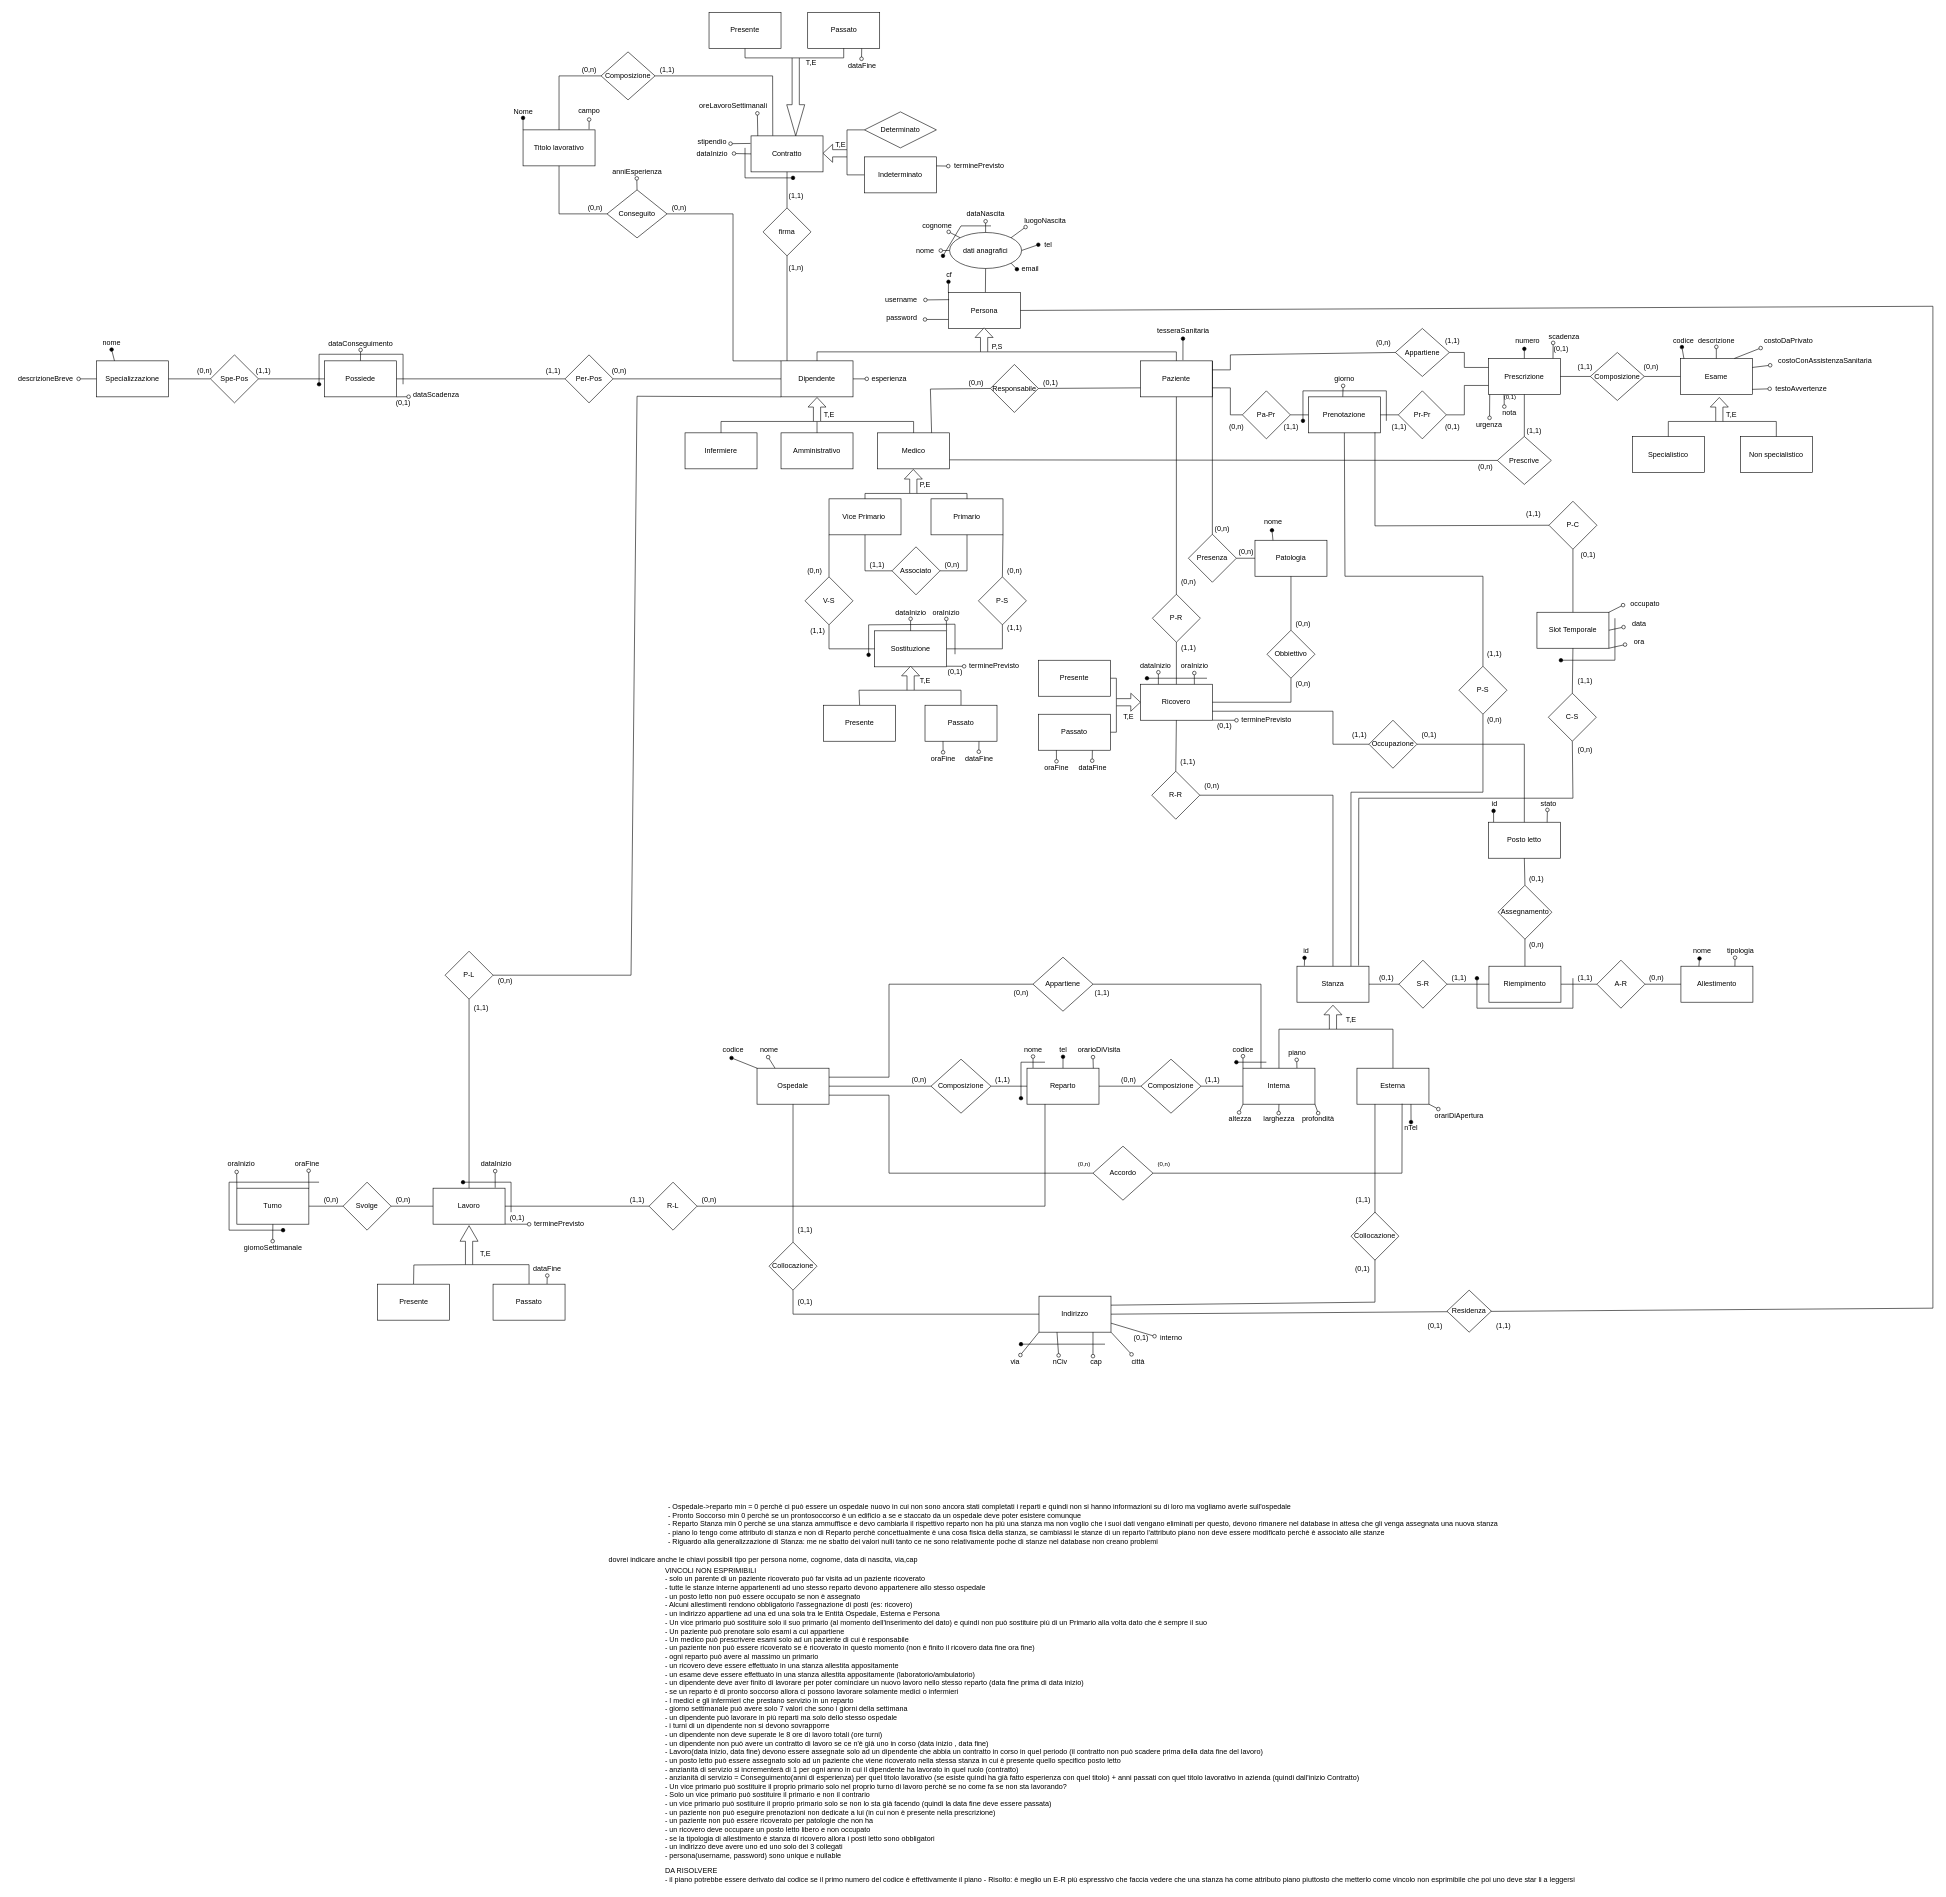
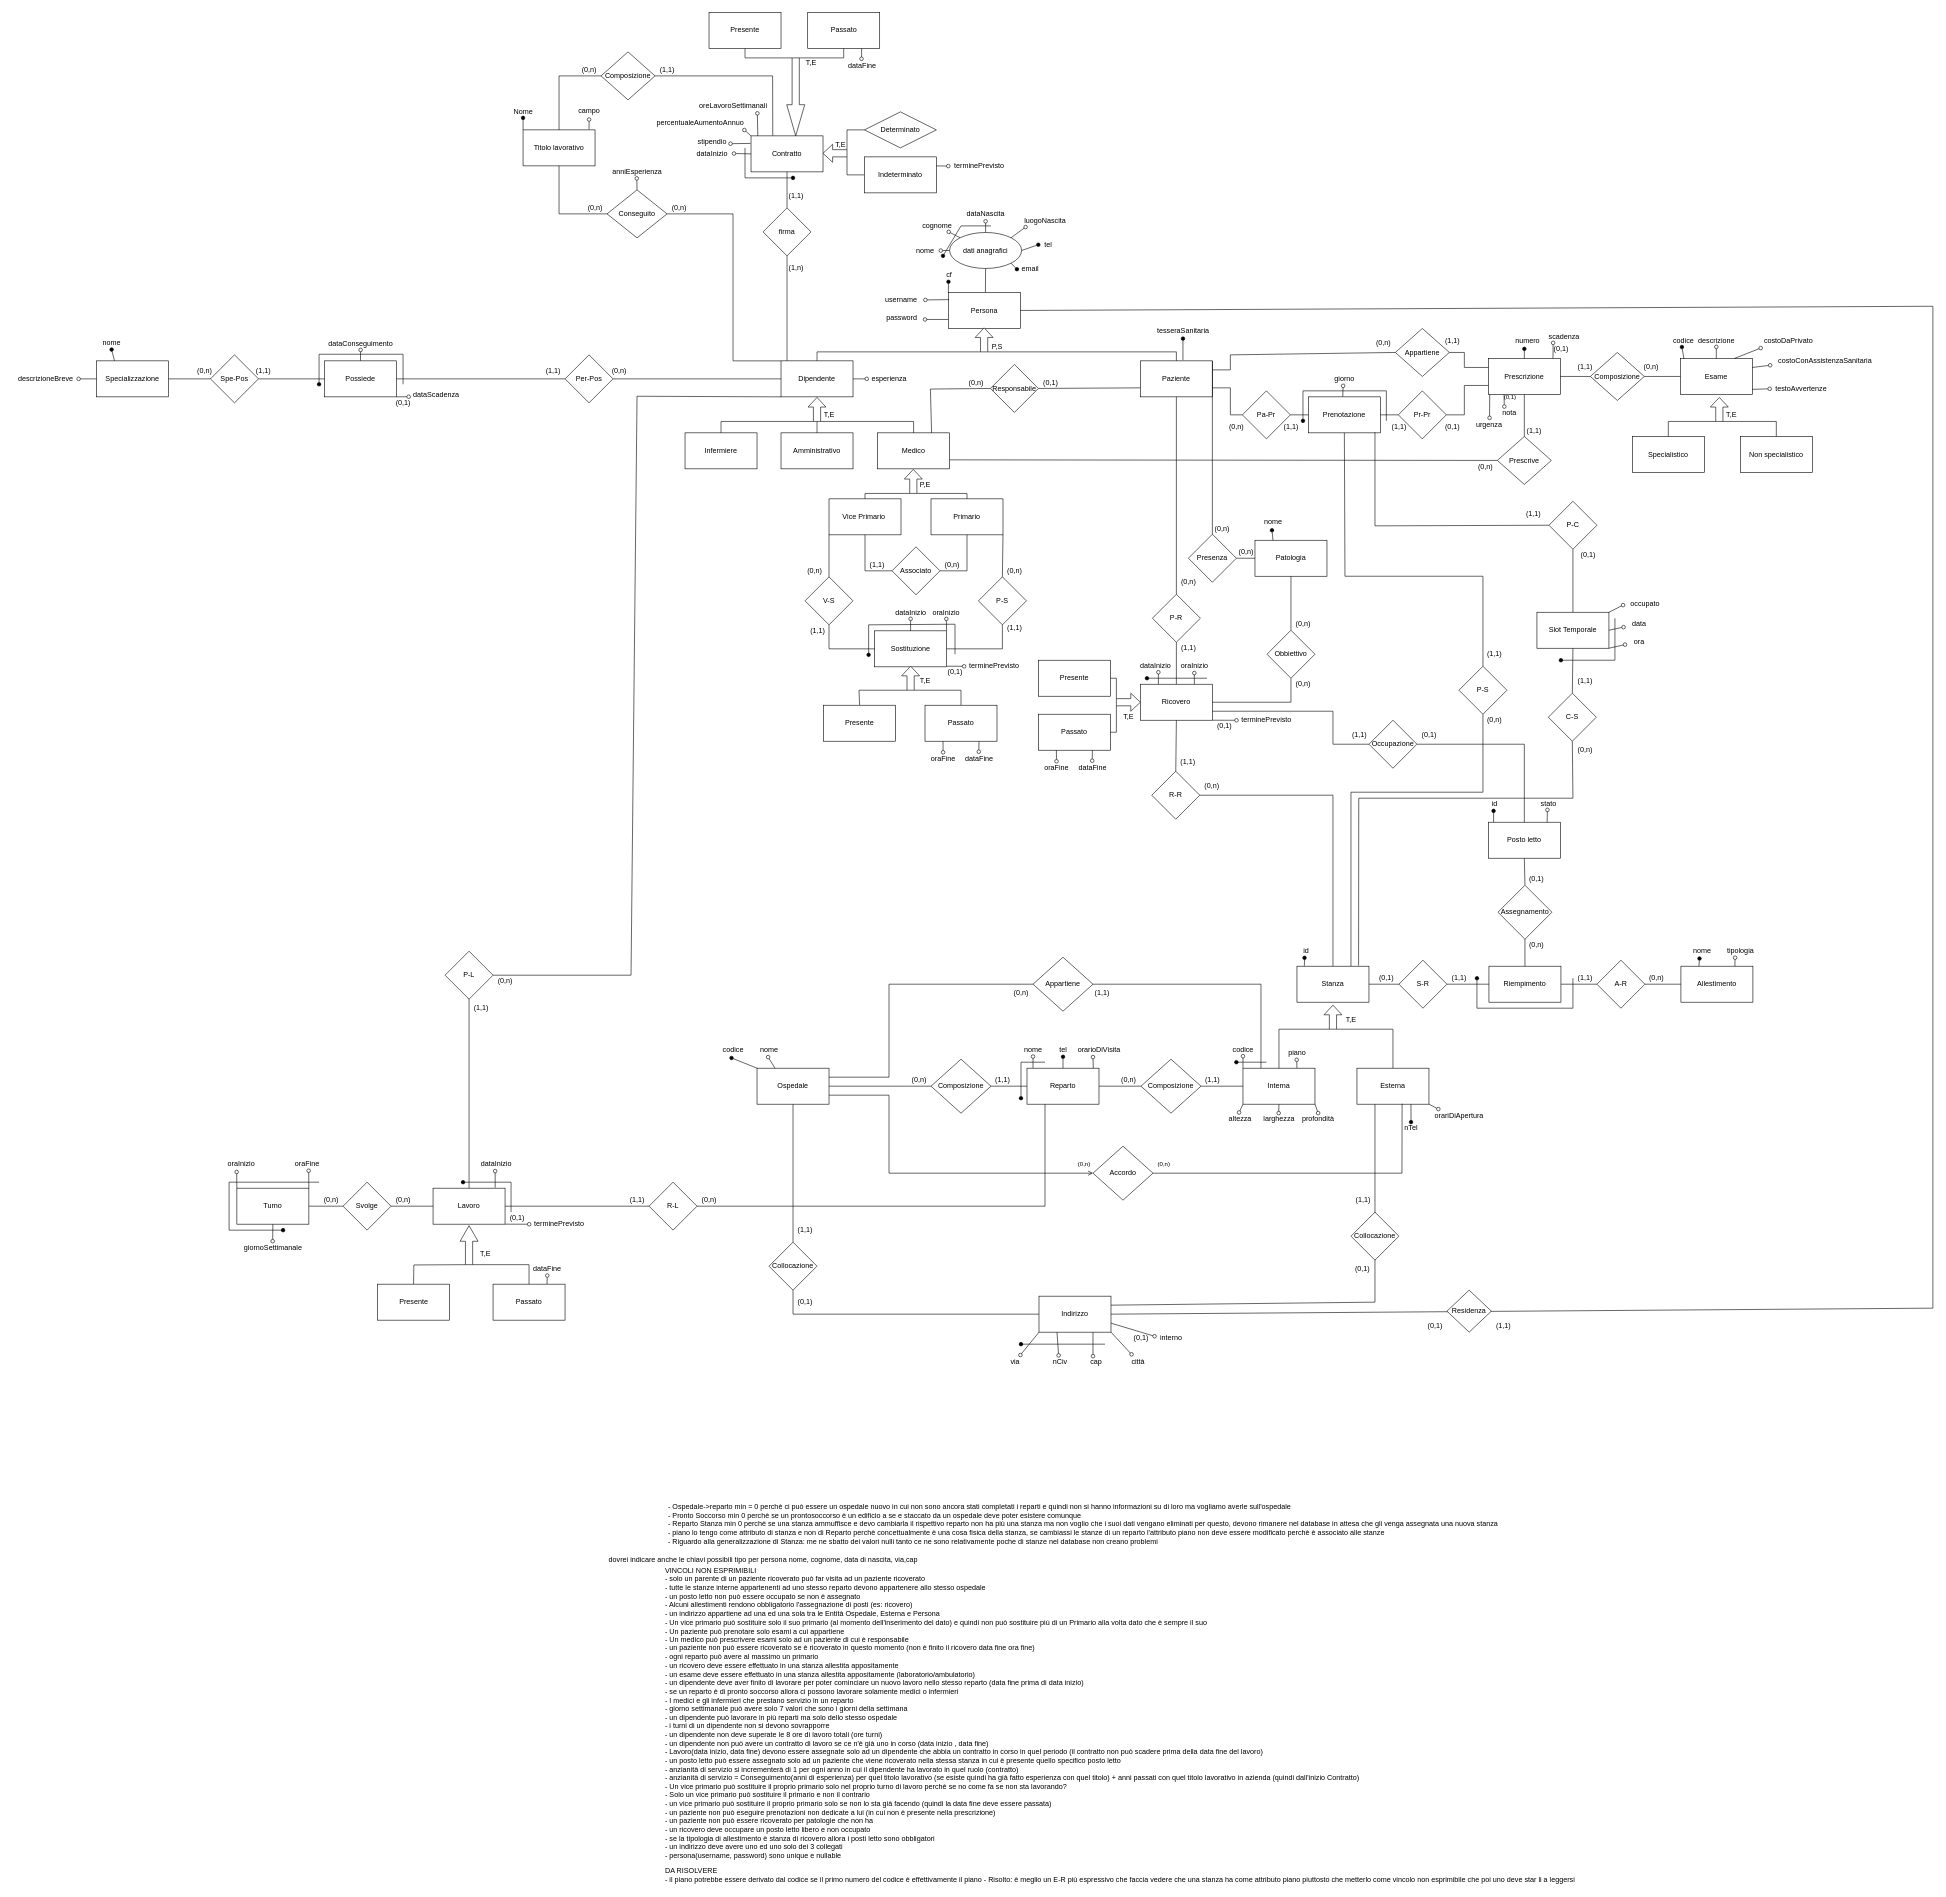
none -> (700, 123)
none -> (749, 134)
(1089, 1173) -> (1089, 1173)
